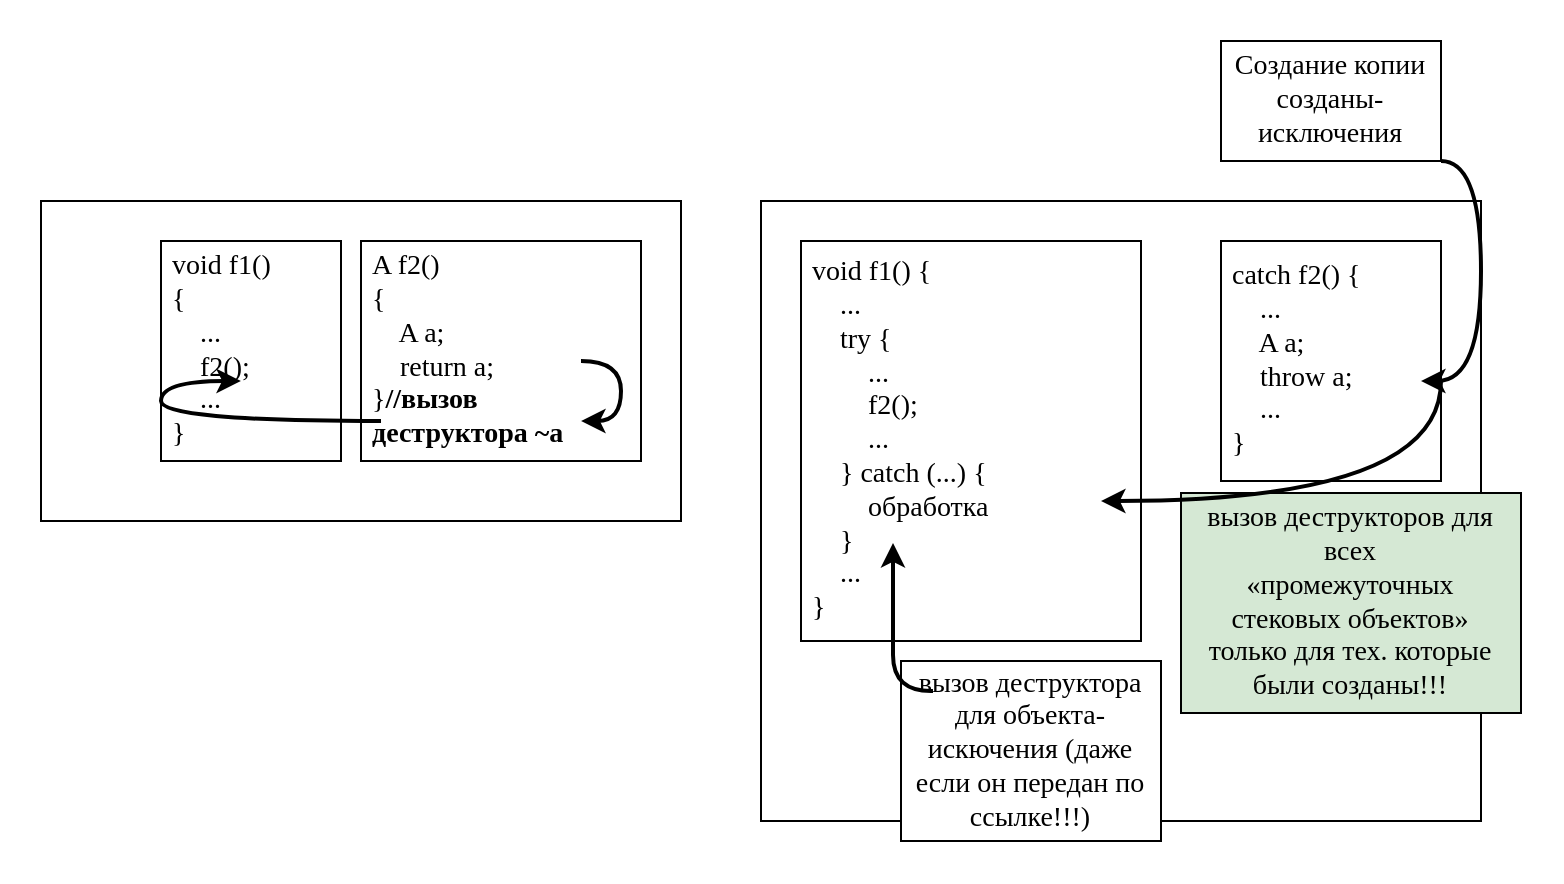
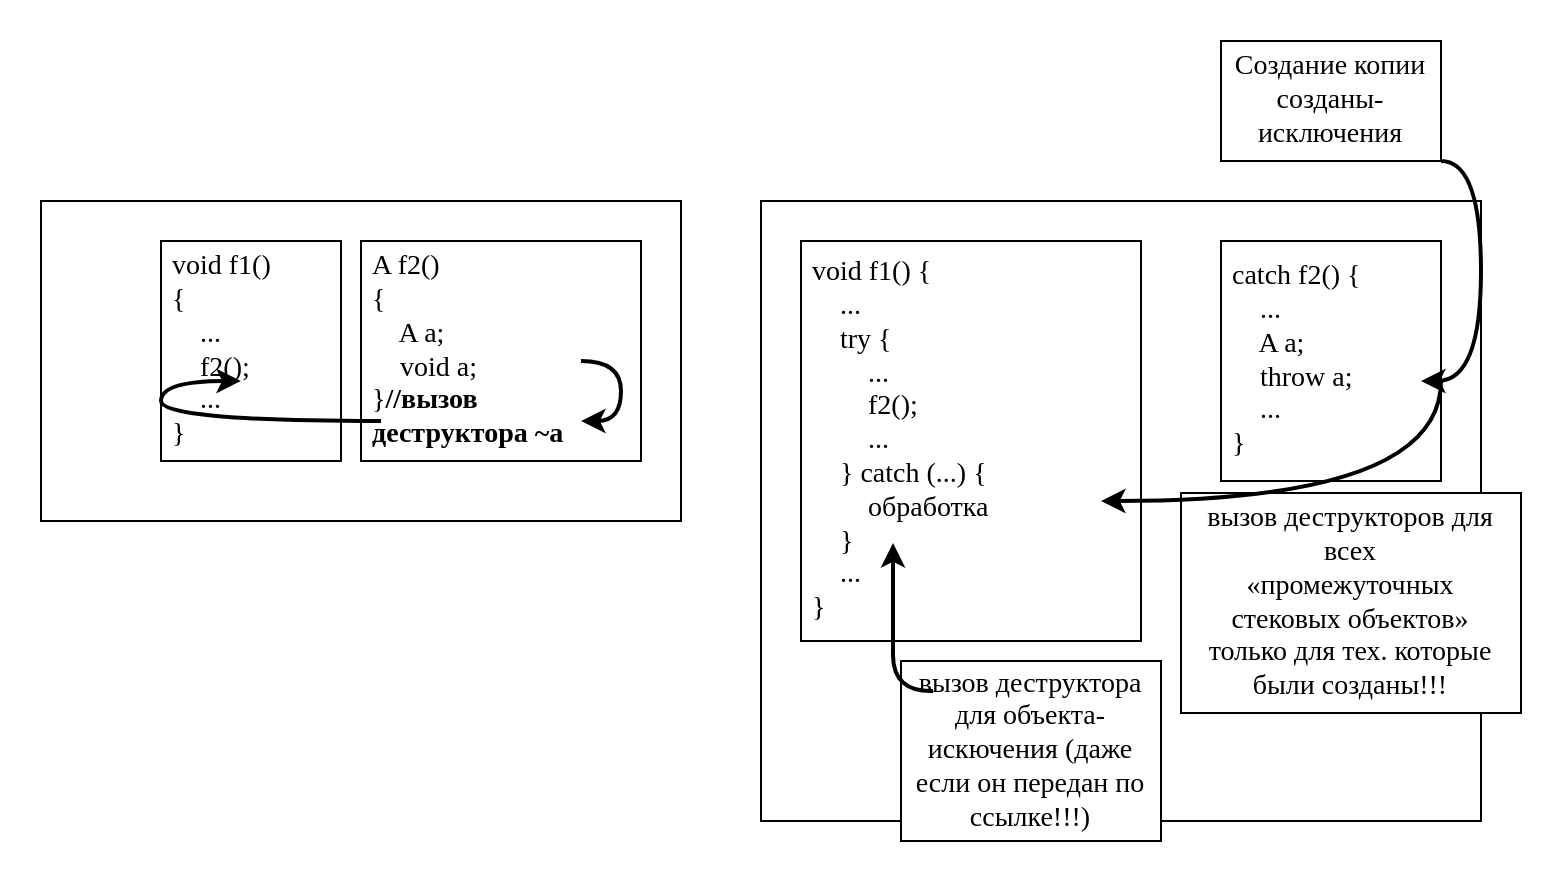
(503, 351) -> (503, 351)
(1351, 603) -> (1351, 603)
